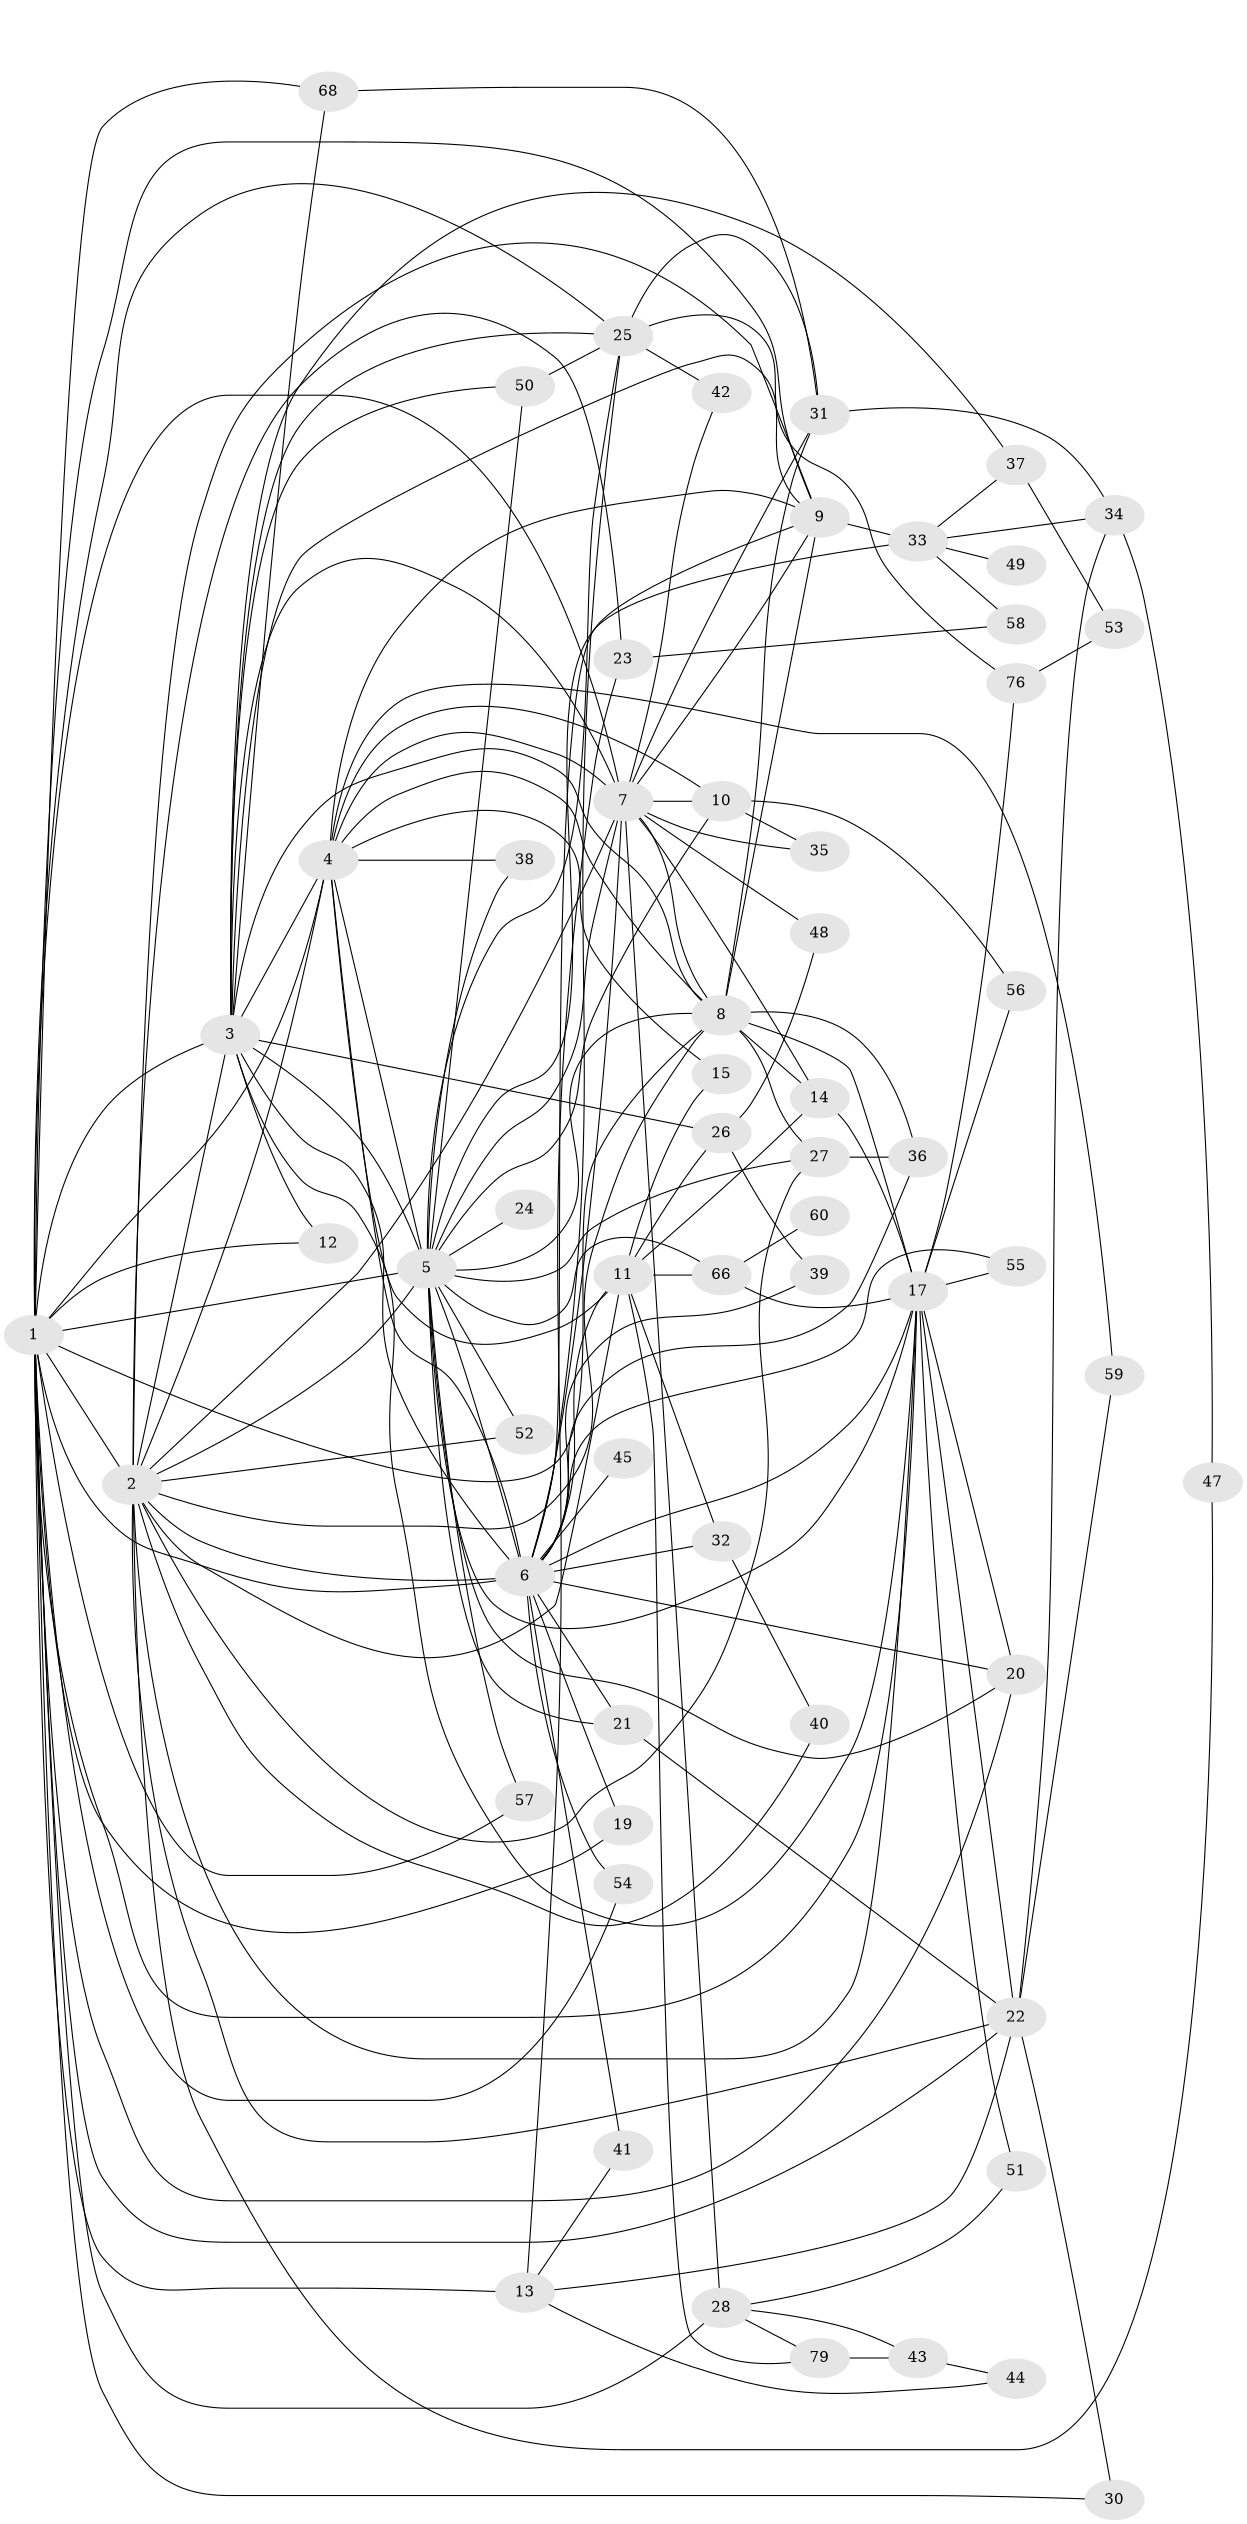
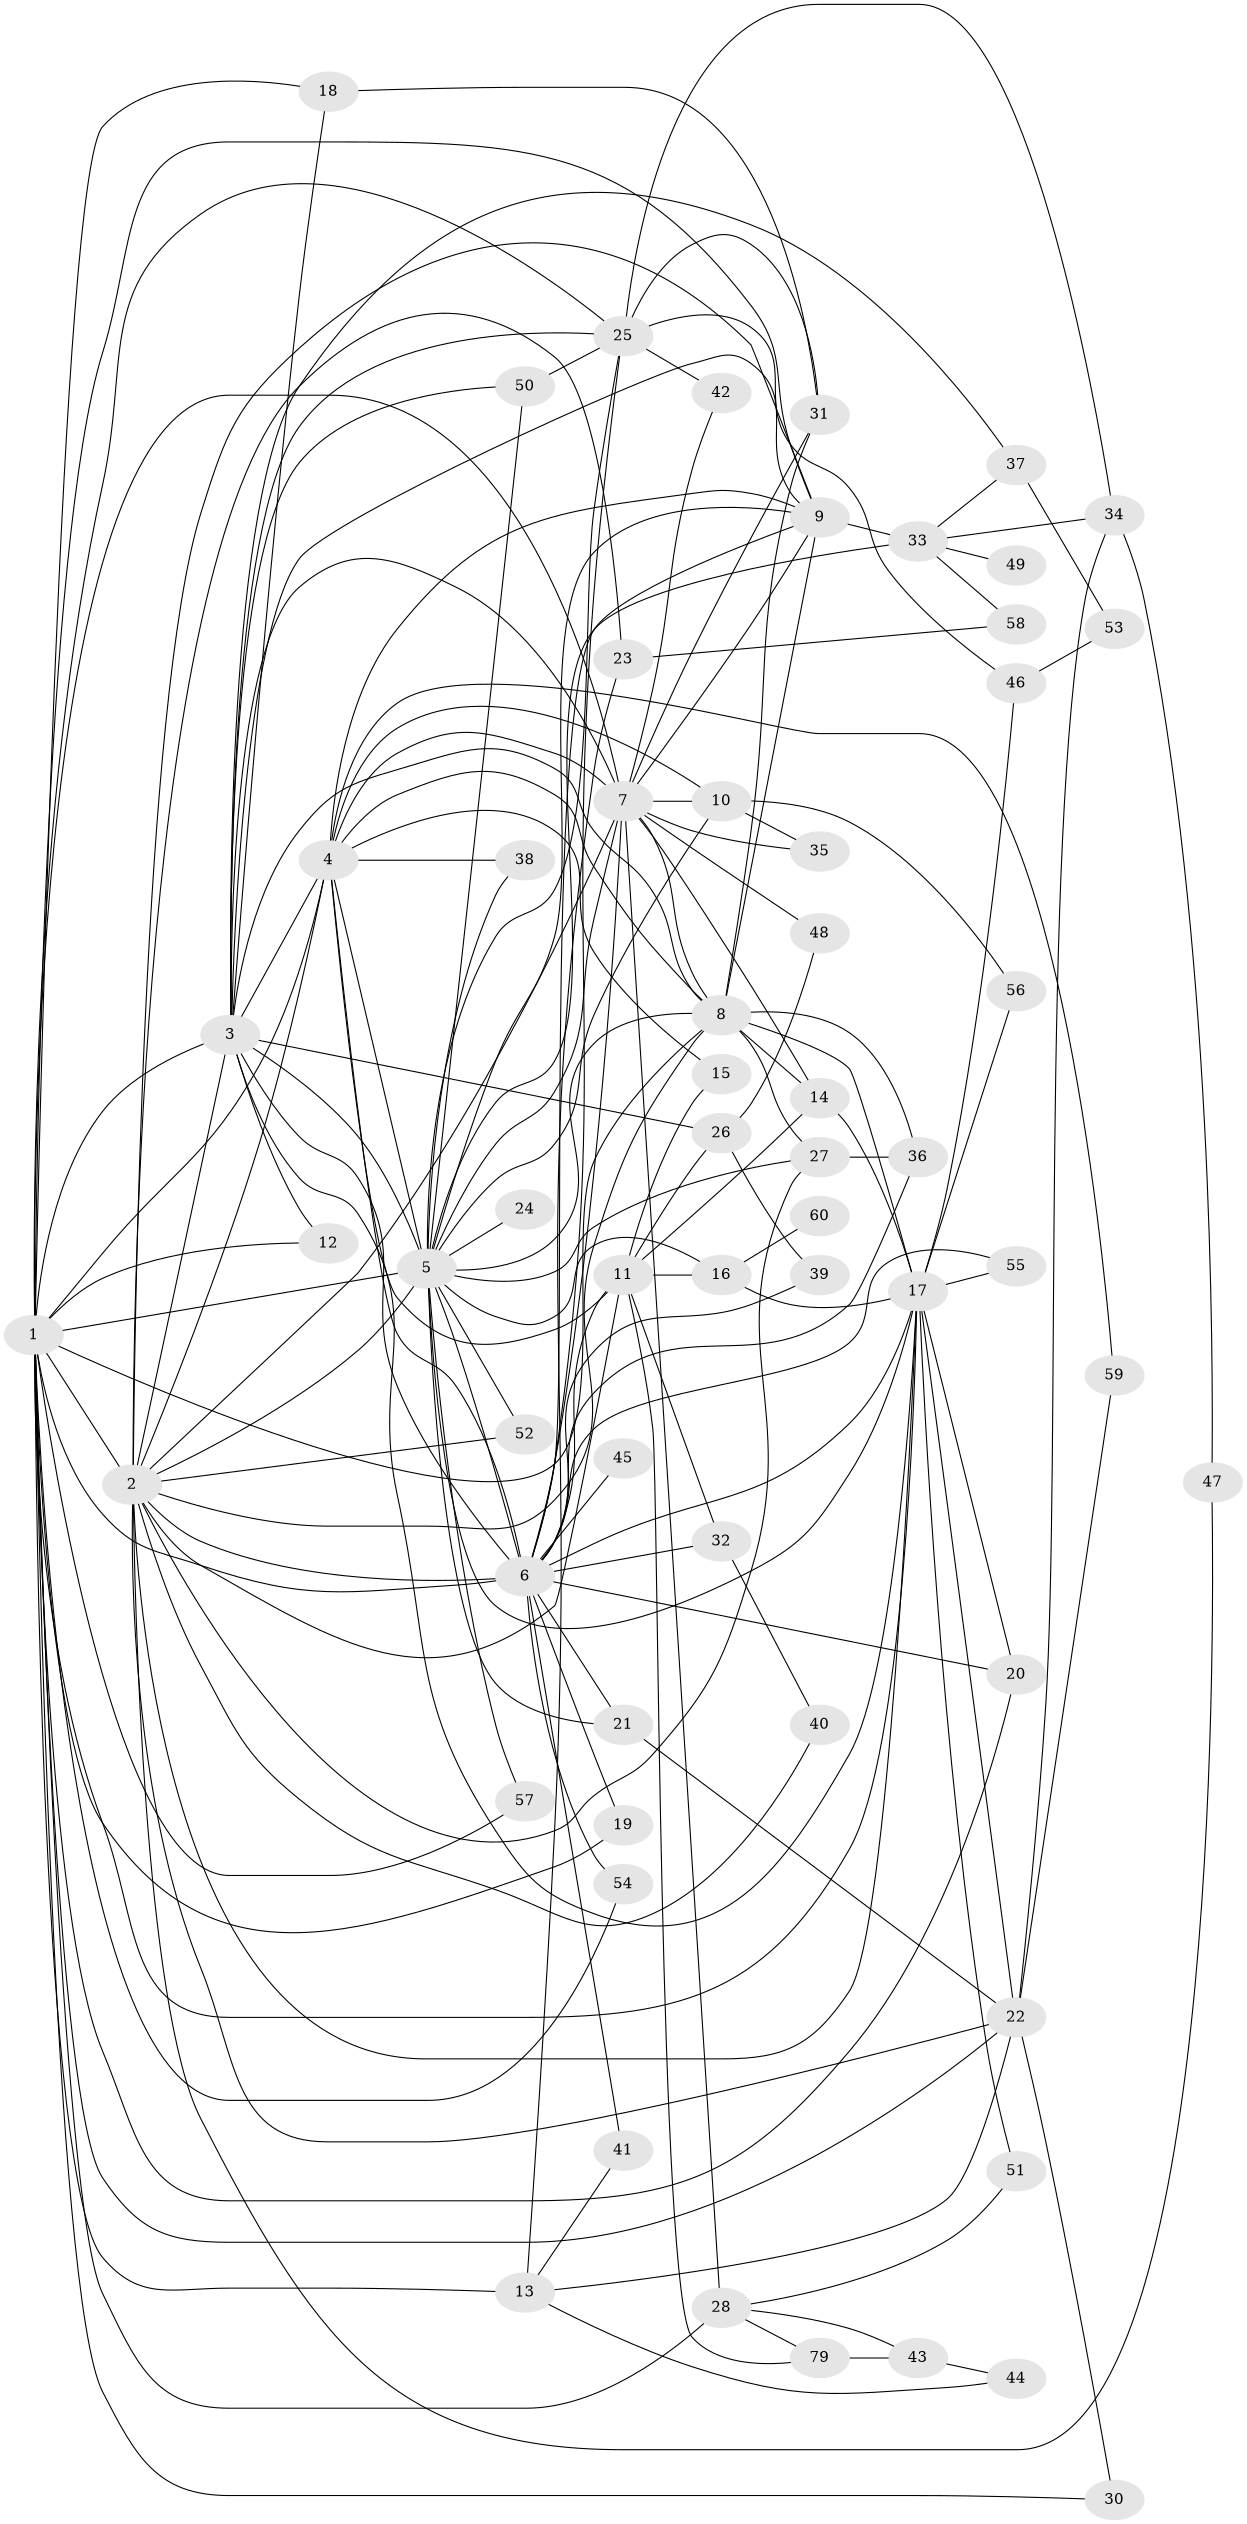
(329, 92) -> (329, 92)
(991, 416) -> (941, 14)
(1016, 683) -> (1016, 683)
(722, 1275) -> (722, 1275)
(577, 1677) -> (561, 735)
